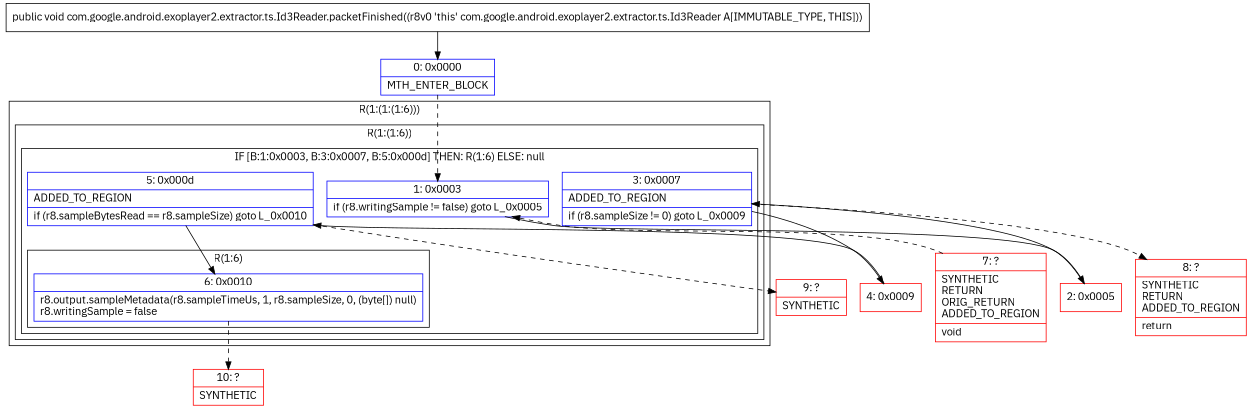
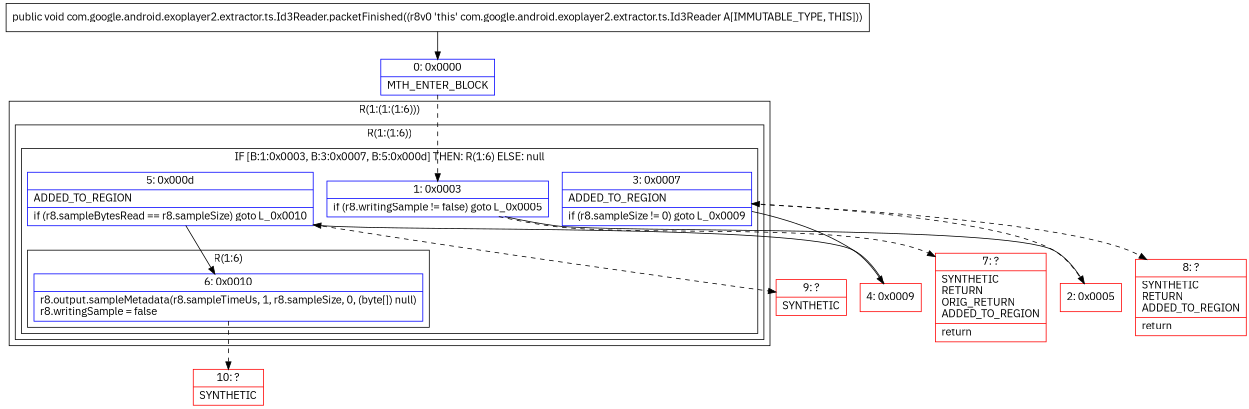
(965, 225) -> (965, 225)
(732, 231) -> (714, 231)
(952, 332) -> (957, 332)
